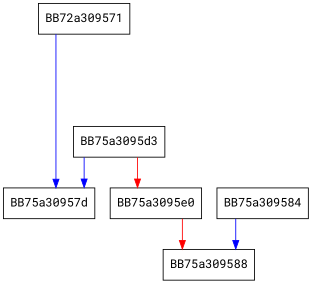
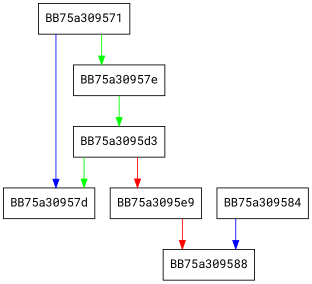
(84, 19) -> (84, 19)
none -> (119, 80)
(84, 168) -> (84, 168)
(156, 203) -> (156, 203)
